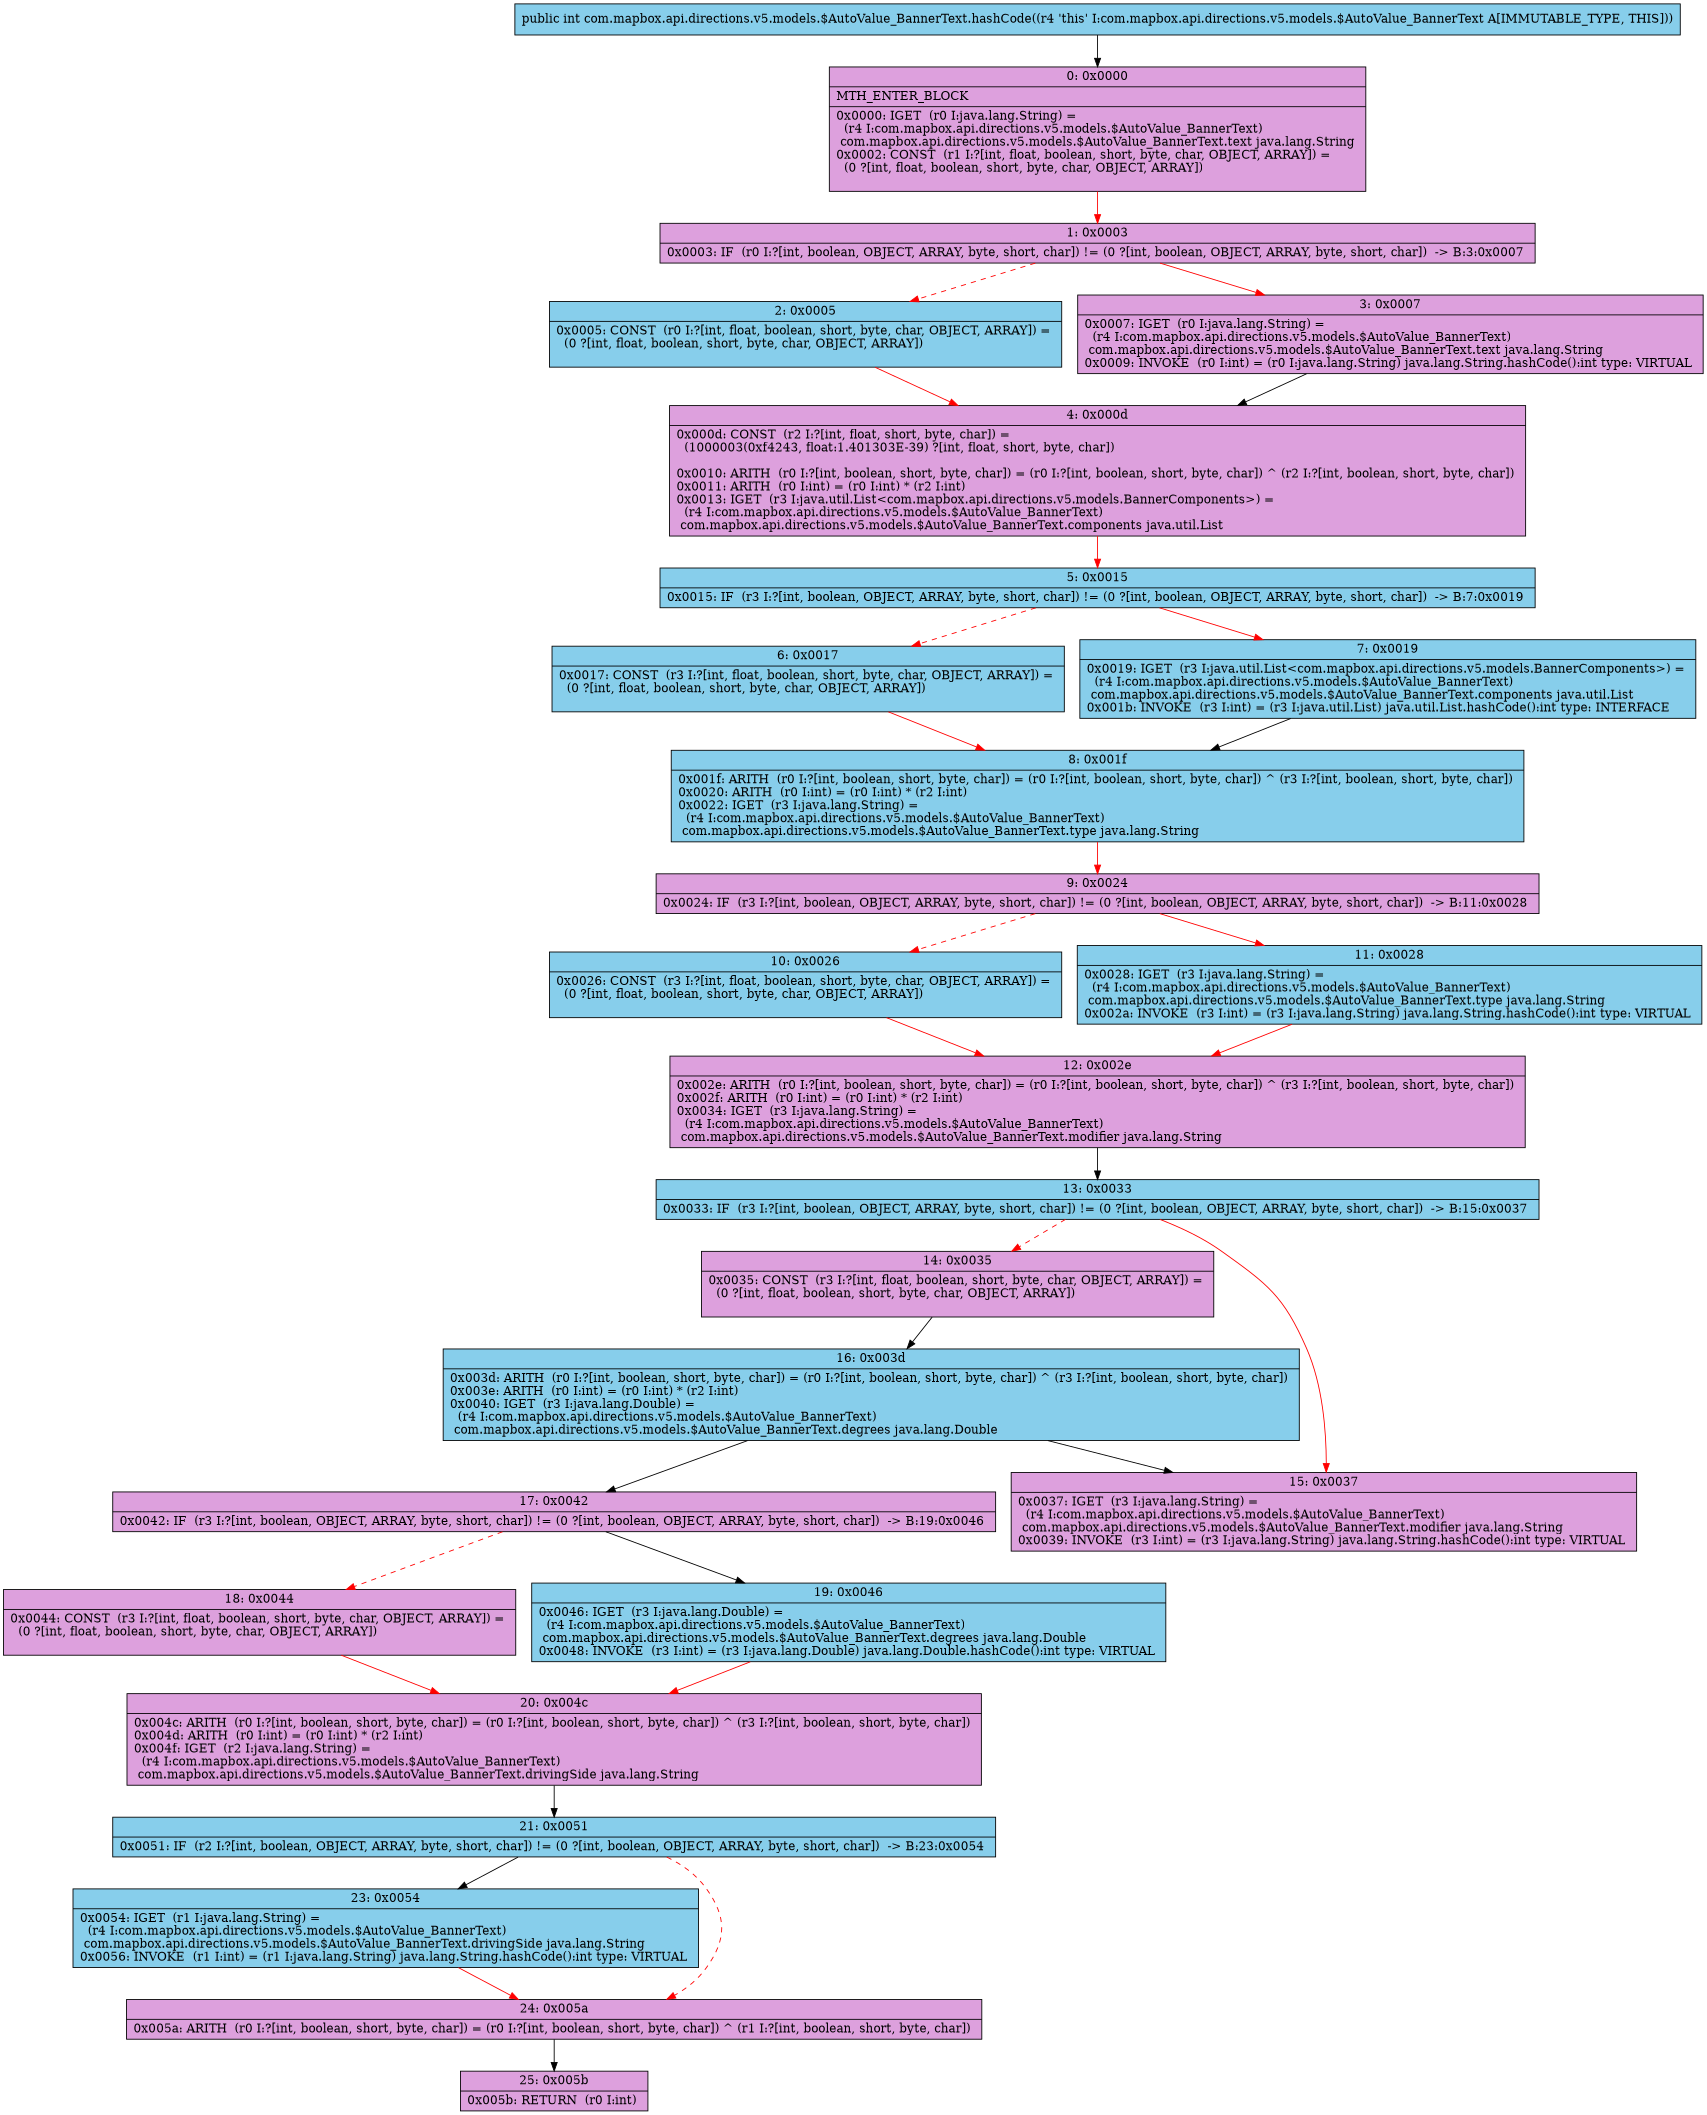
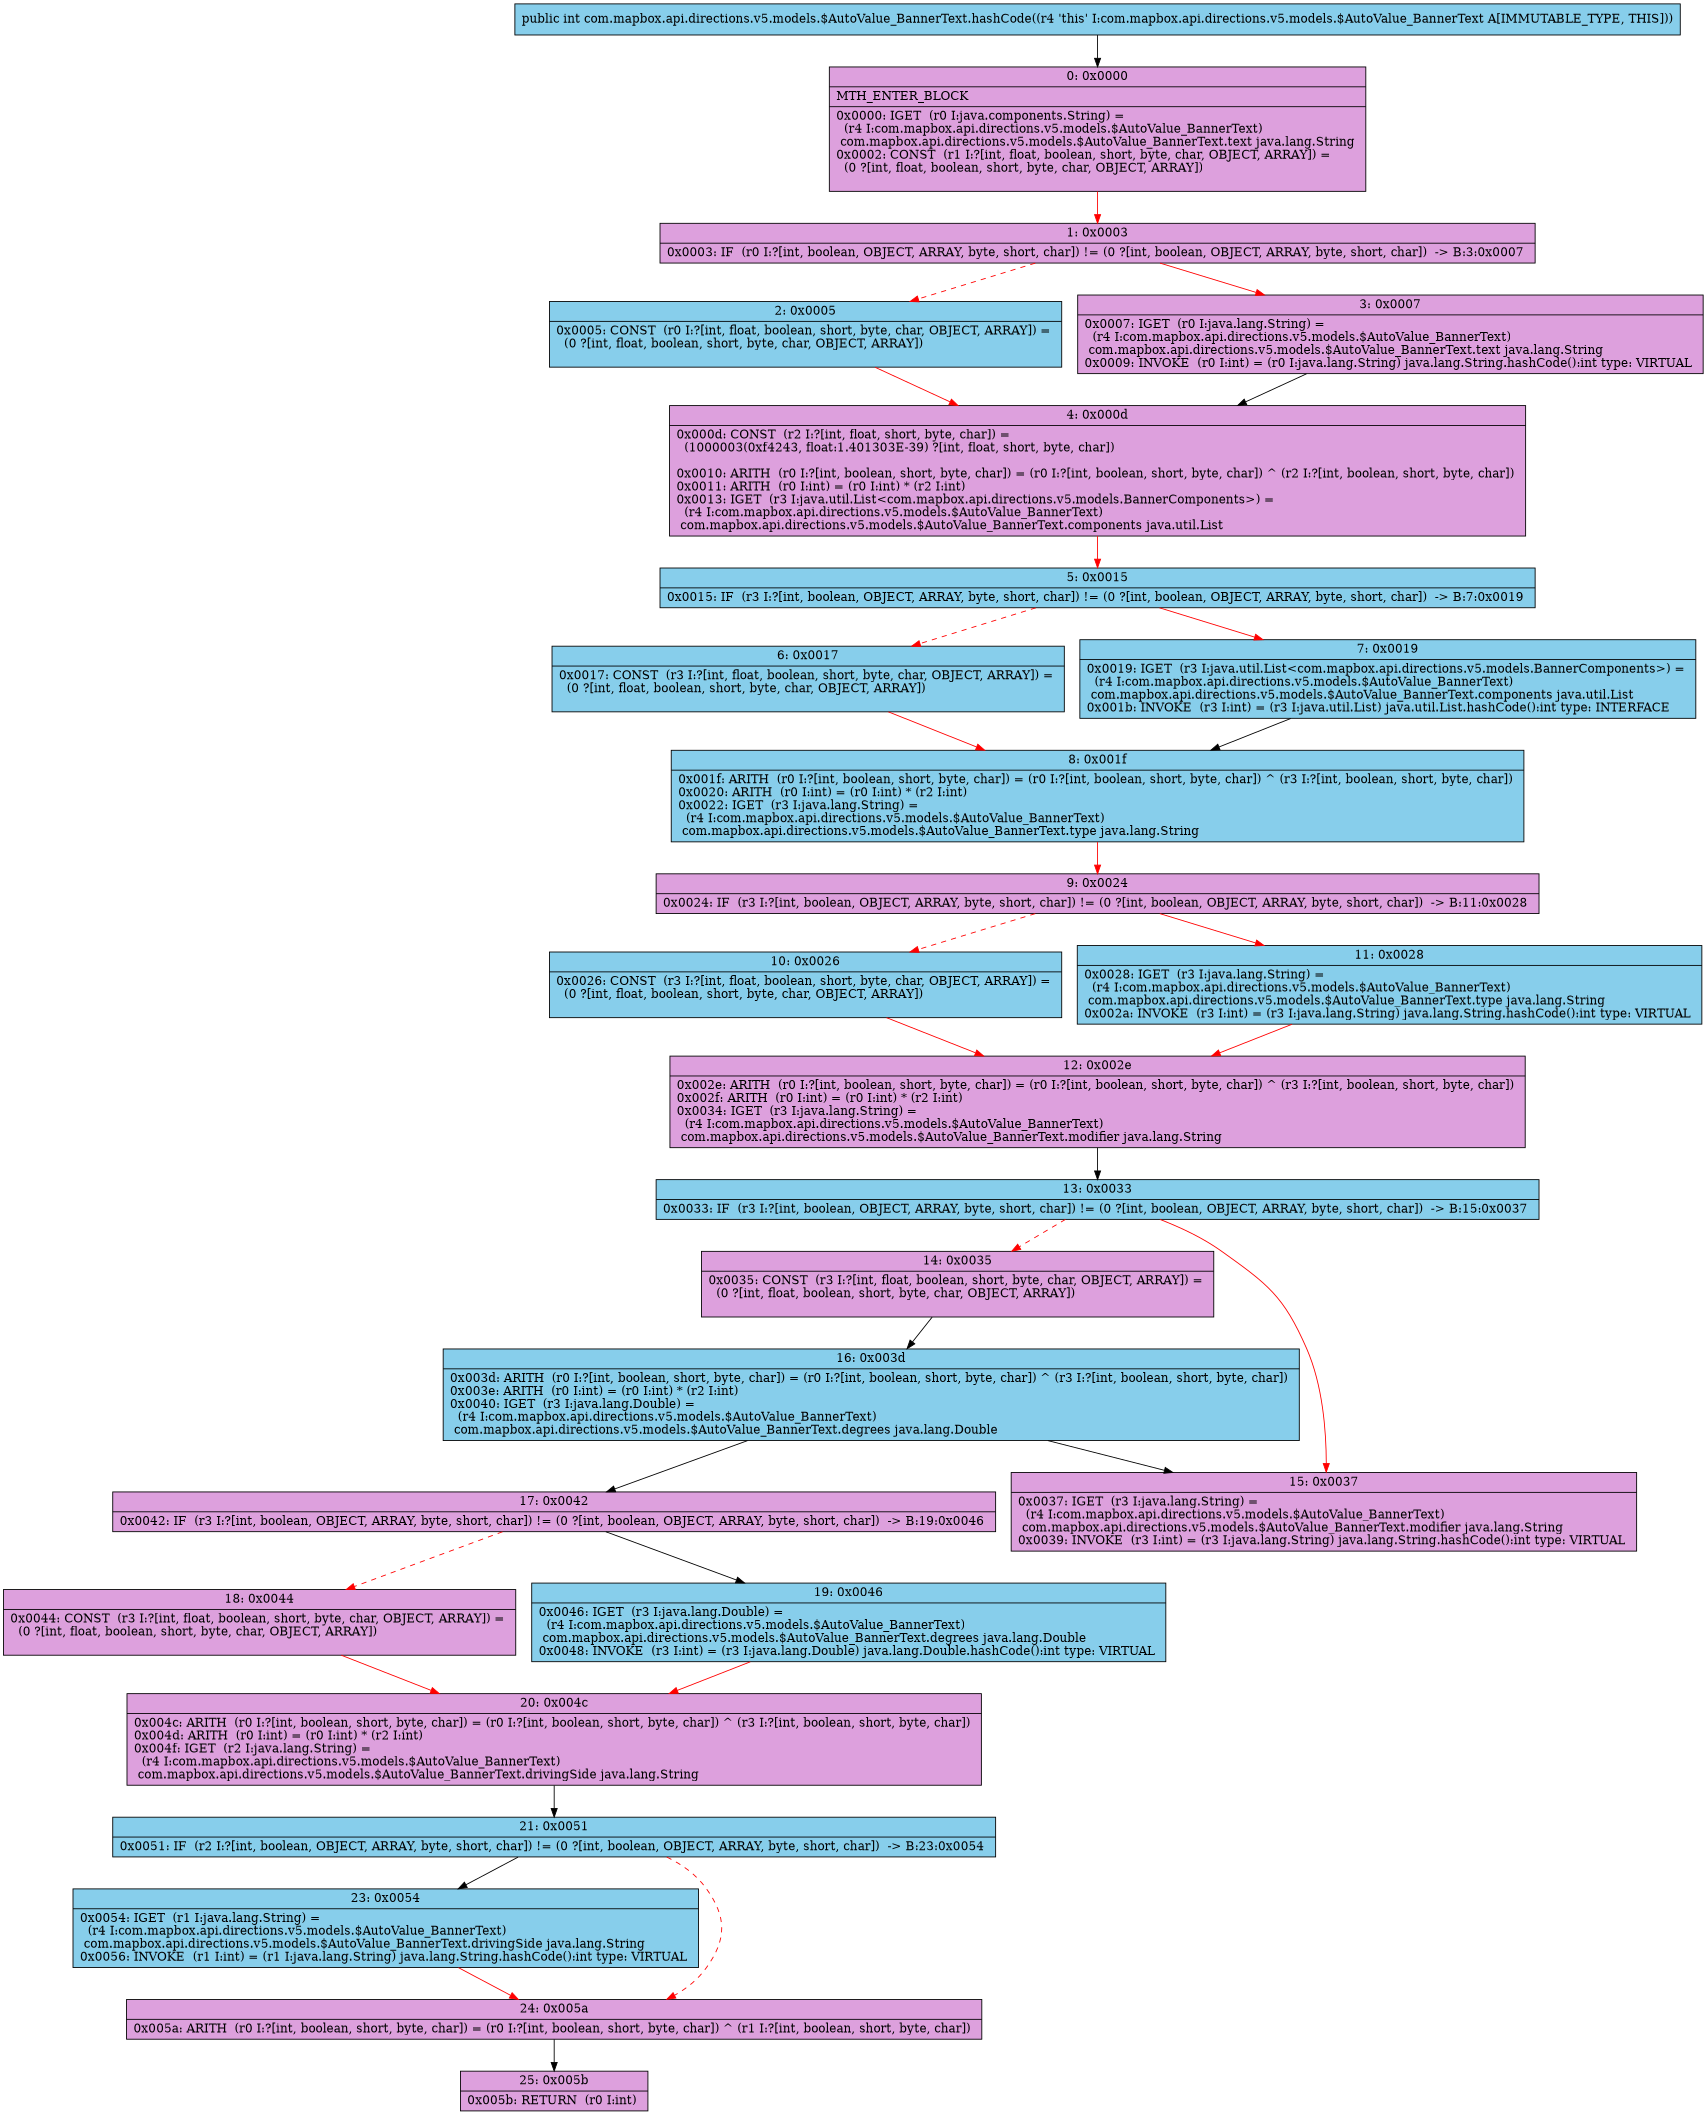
(958, 116) -> (983, 116)
